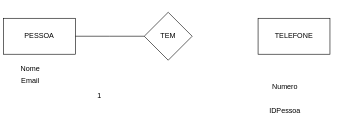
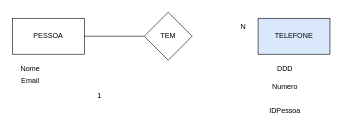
none -> (243, 27)
(39, 36) -> (48, 36)
(294, 36) -> (294, 36)
none -> (285, 69)
